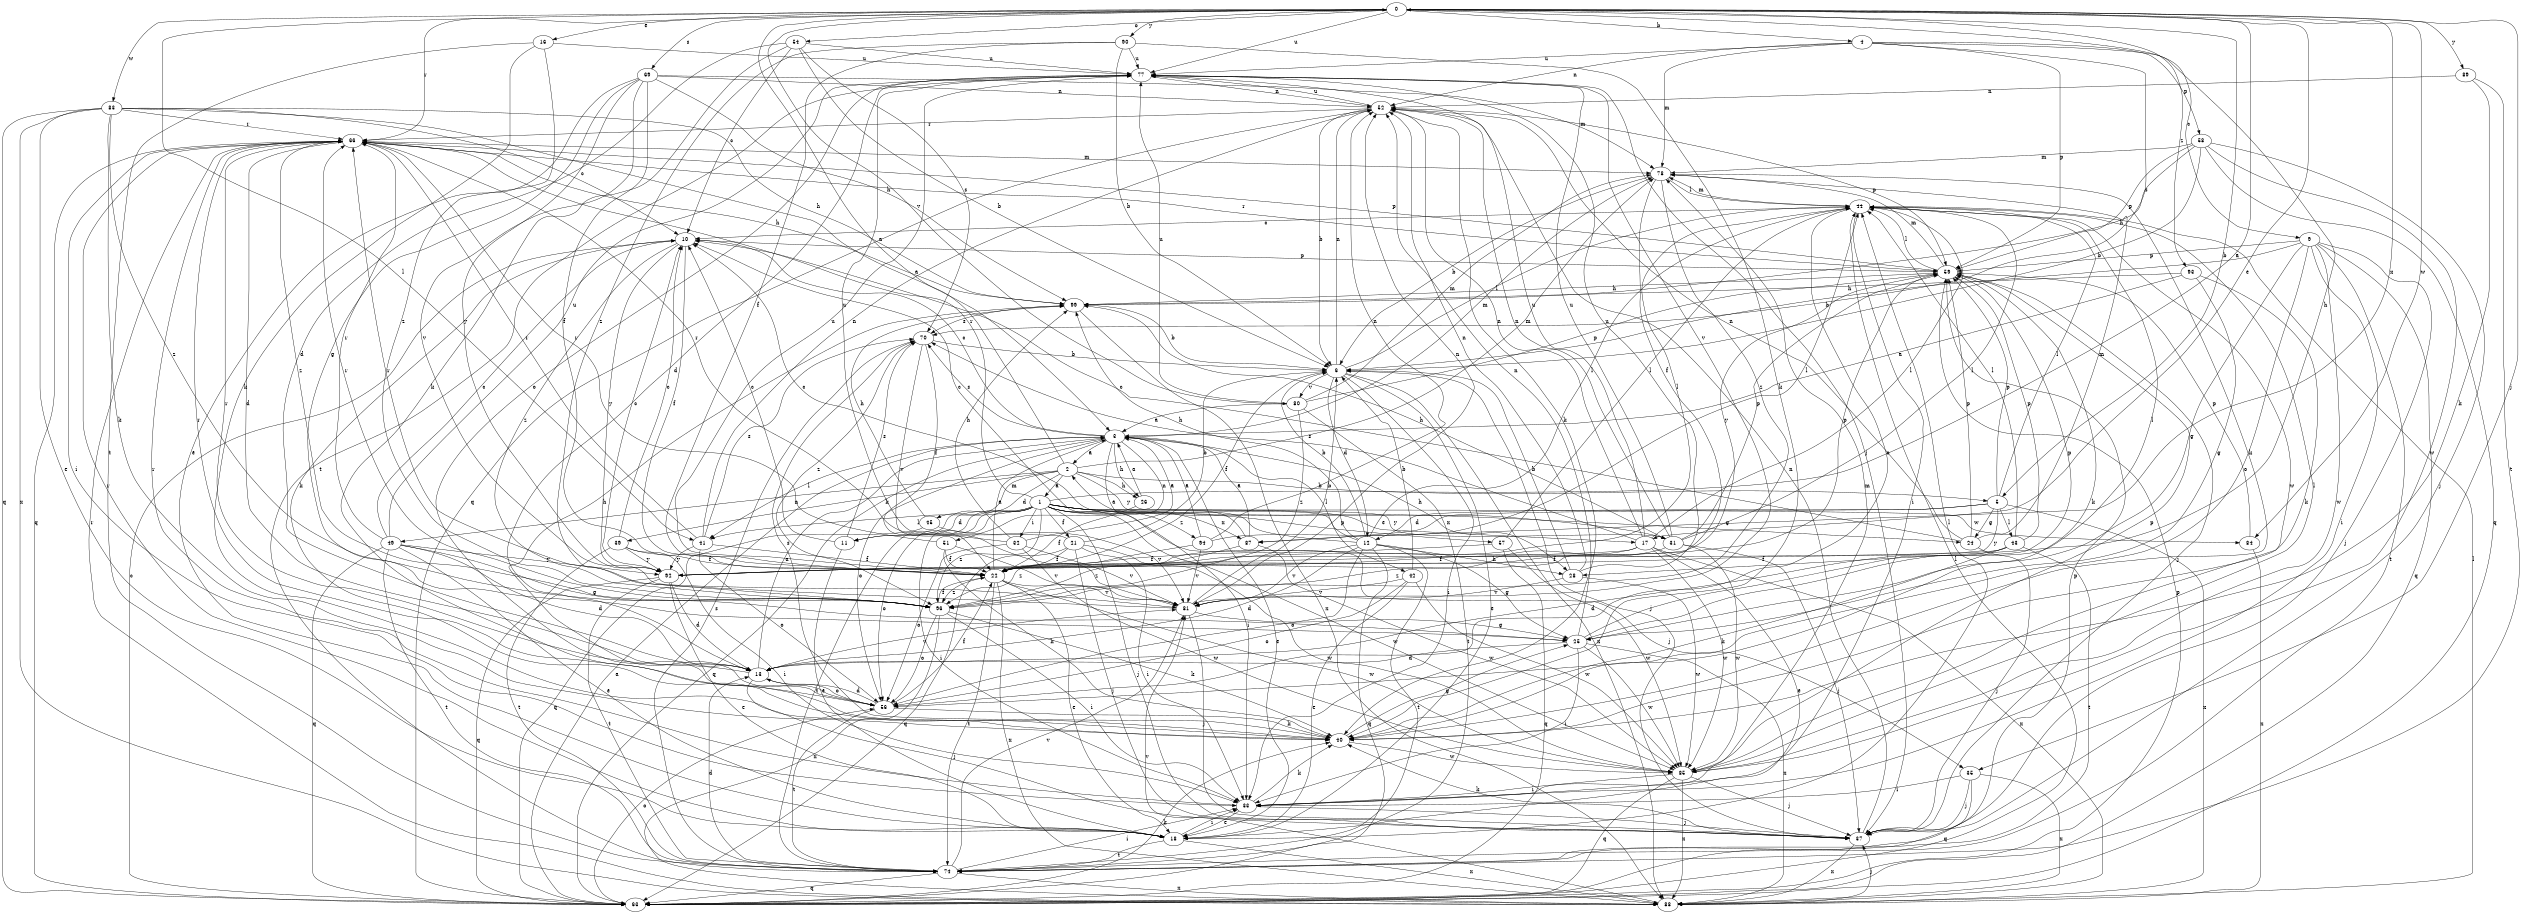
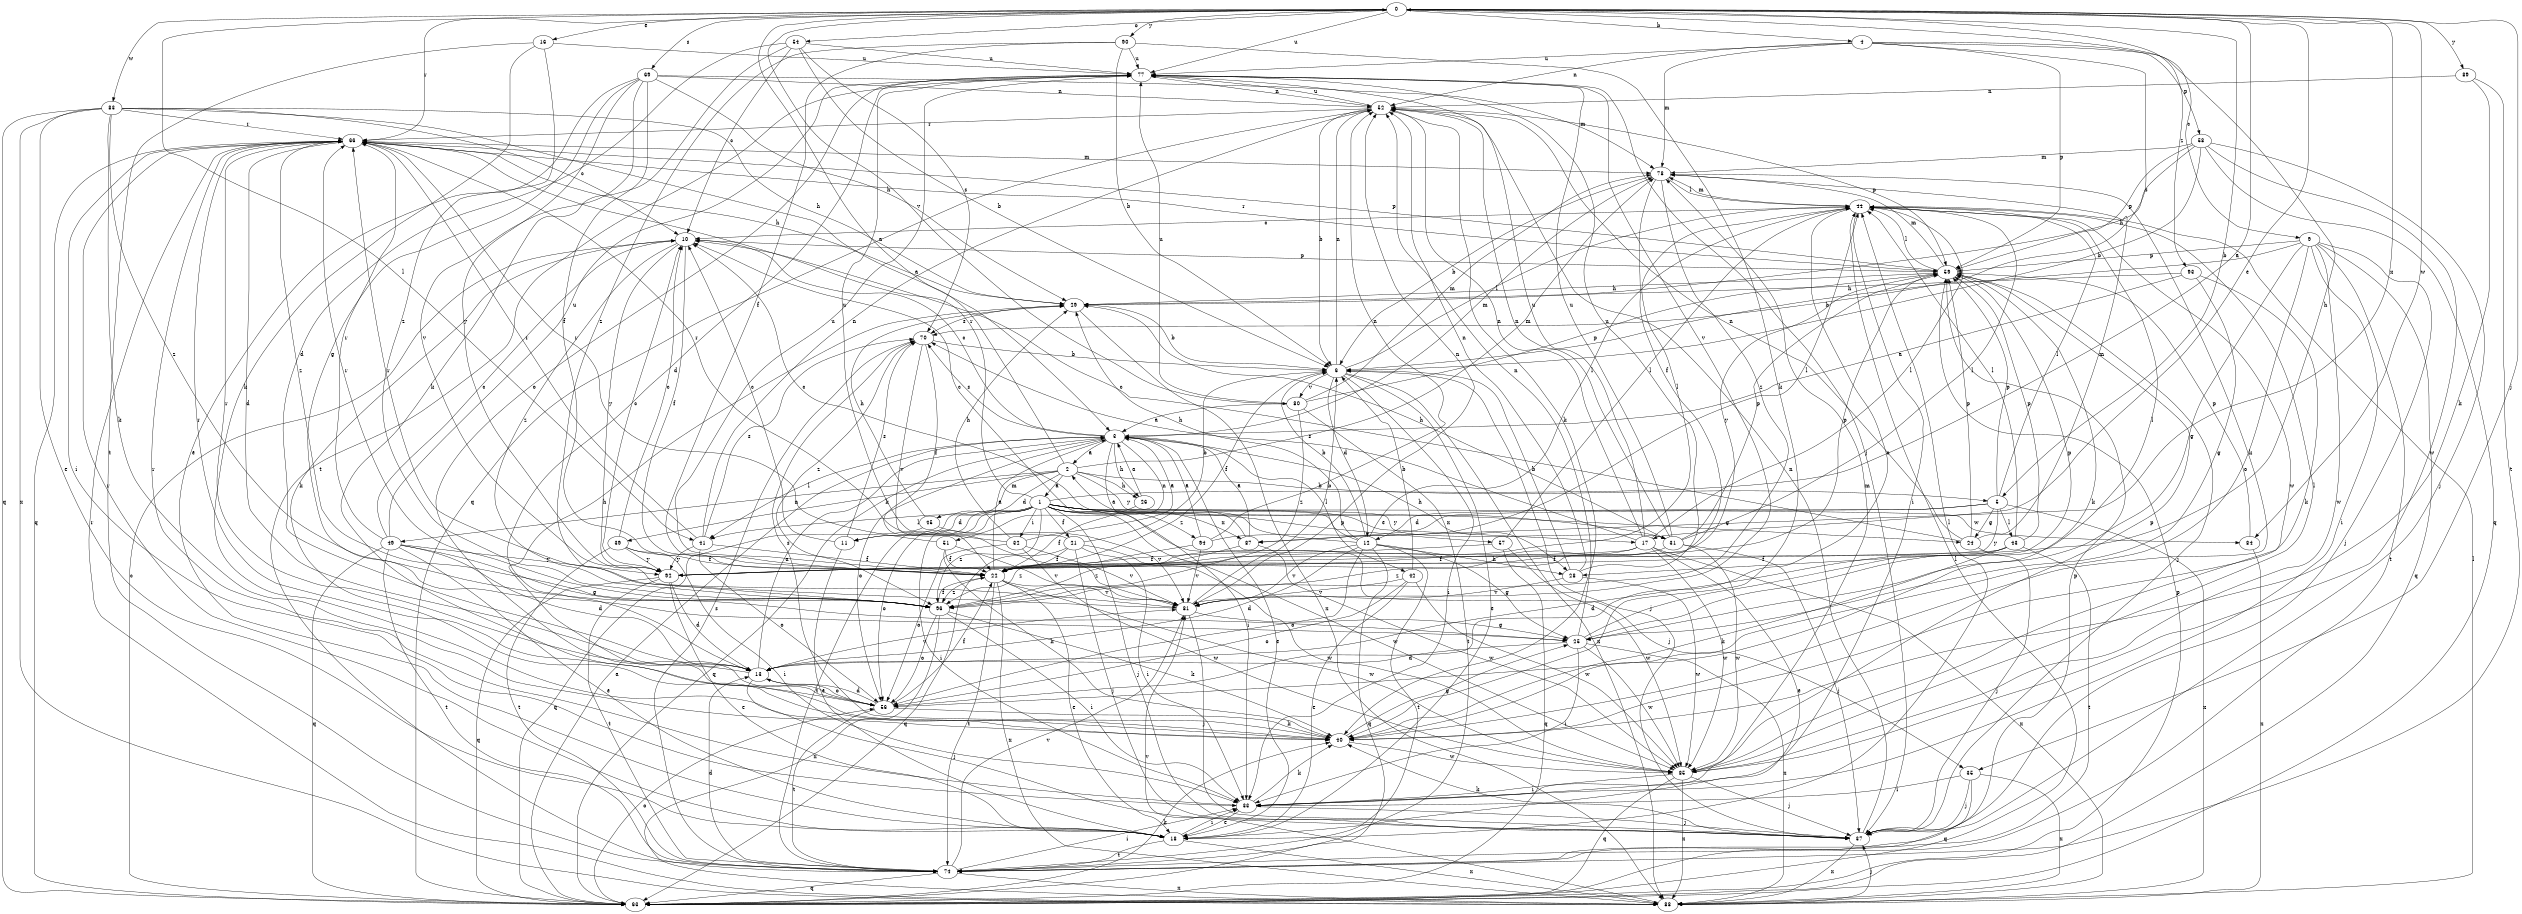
(1074, 305) -> (1074, 305)
